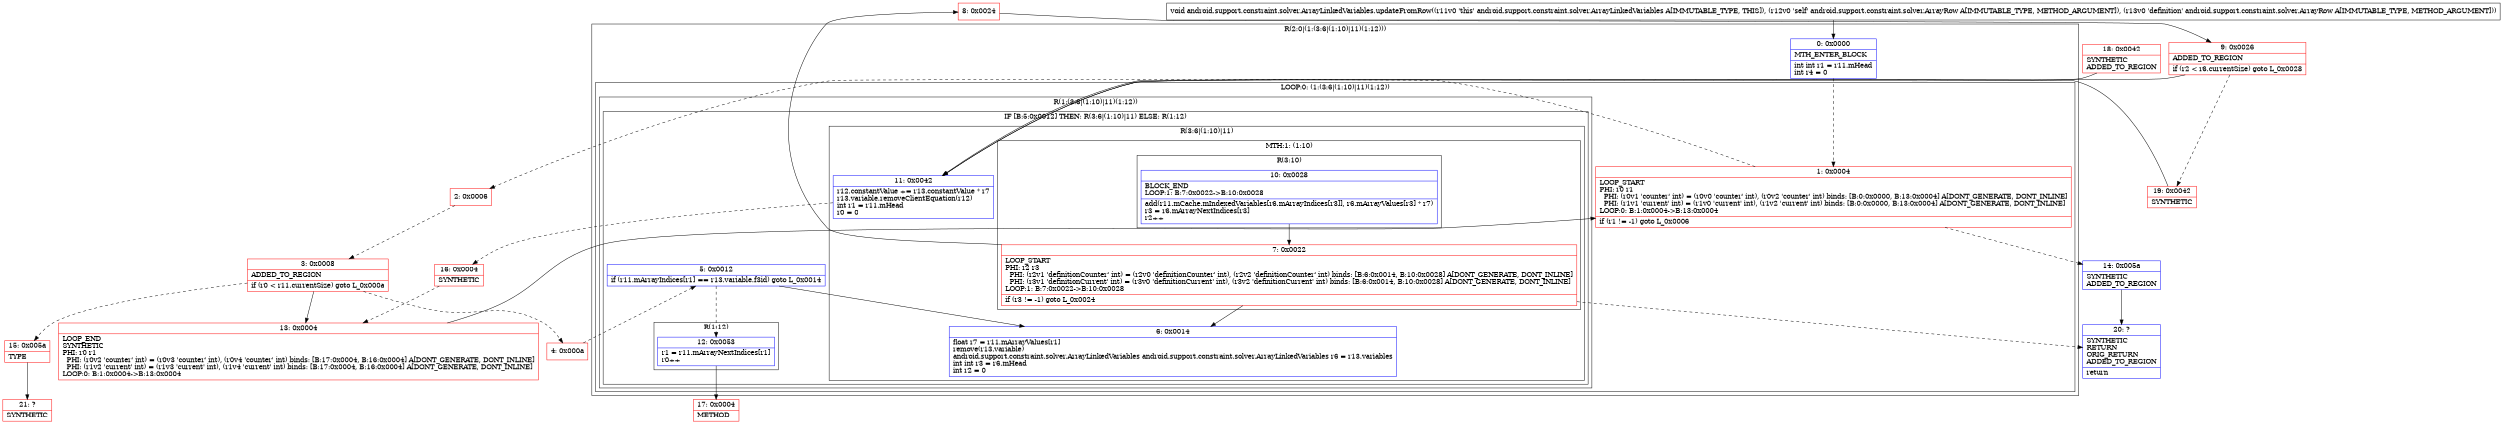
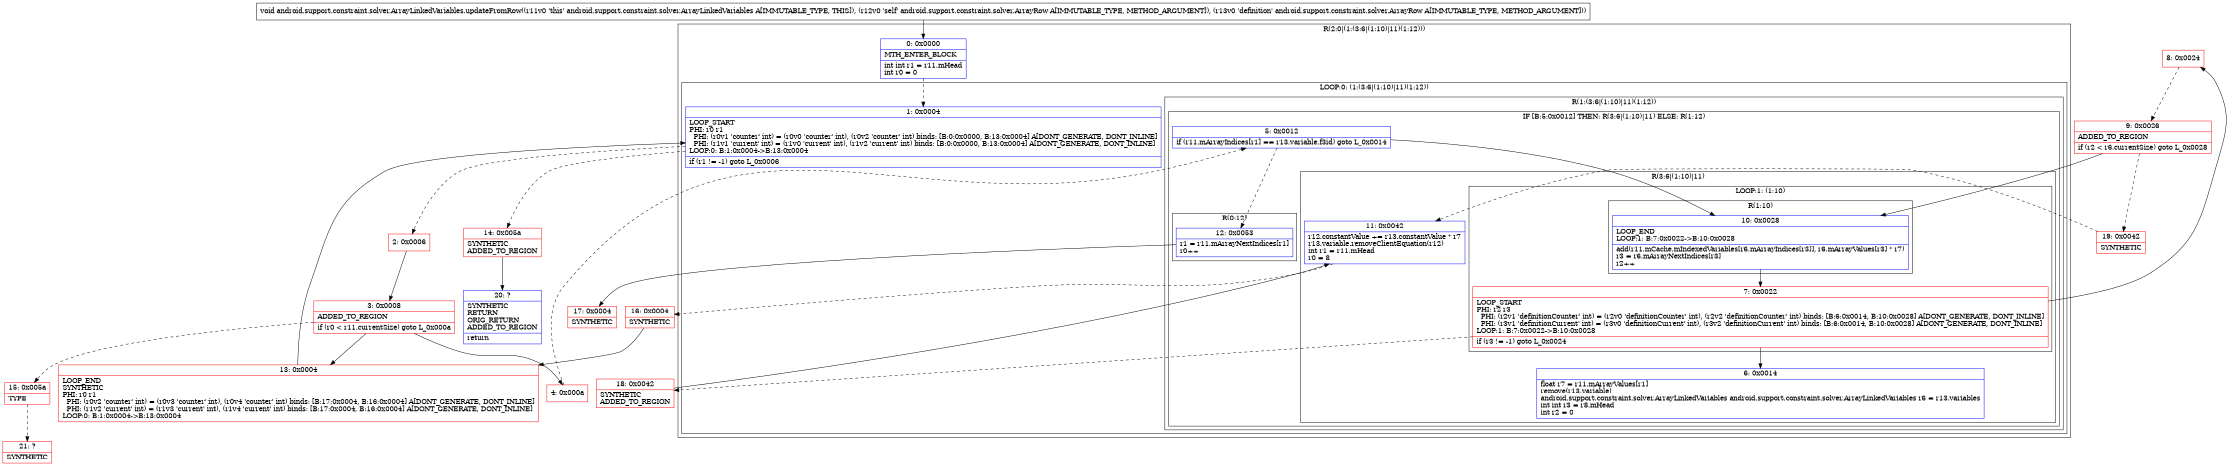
(1605, 21) -> (2166, 92)
(1811, 73) -> (901, 73)
(1555, 79) -> (2011, 182)
(1572, 80) -> (1771, 169)
(1289, 146) -> (1760, 192)
(1289, 161) -> (1760, 206)
(1167, 186) -> (1635, 232)
(1833, 197) -> (923, 137)
(848, 213) -> (1319, 258)
(404, 231) -> (399, 274)
(2122, 275) -> (502, 242)
(400, 306) -> (599, 356)
(899, 306) -> (1555, 159)
(465, 312) -> (489, 356)
(1827, 324) -> (1076, 363)
(716, 328) -> (1235, 219)
(990, 364) -> (1578, 406)
(27, 379) -> (27, 420)
(713, 416) -> (592, 322)
